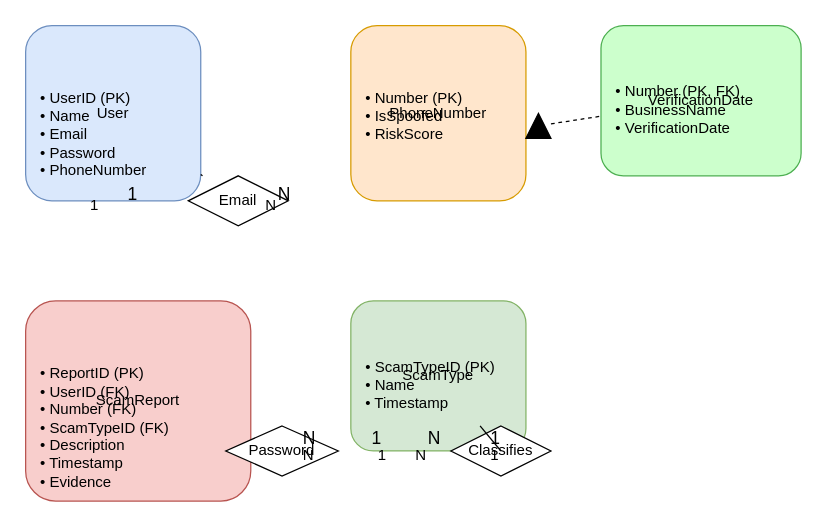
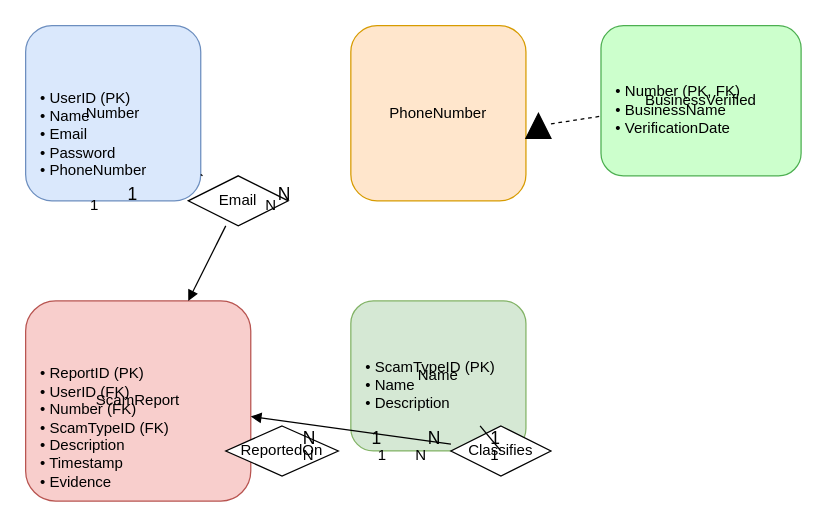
(701, 101) -> (701, 101)
(113, 113) -> (113, 113)
(438, 126) -> none
none -> (209, 258)
(433, 368) -> (433, 368)
(438, 376) -> (438, 376)
none -> (356, 431)
(282, 451) -> (282, 451)
